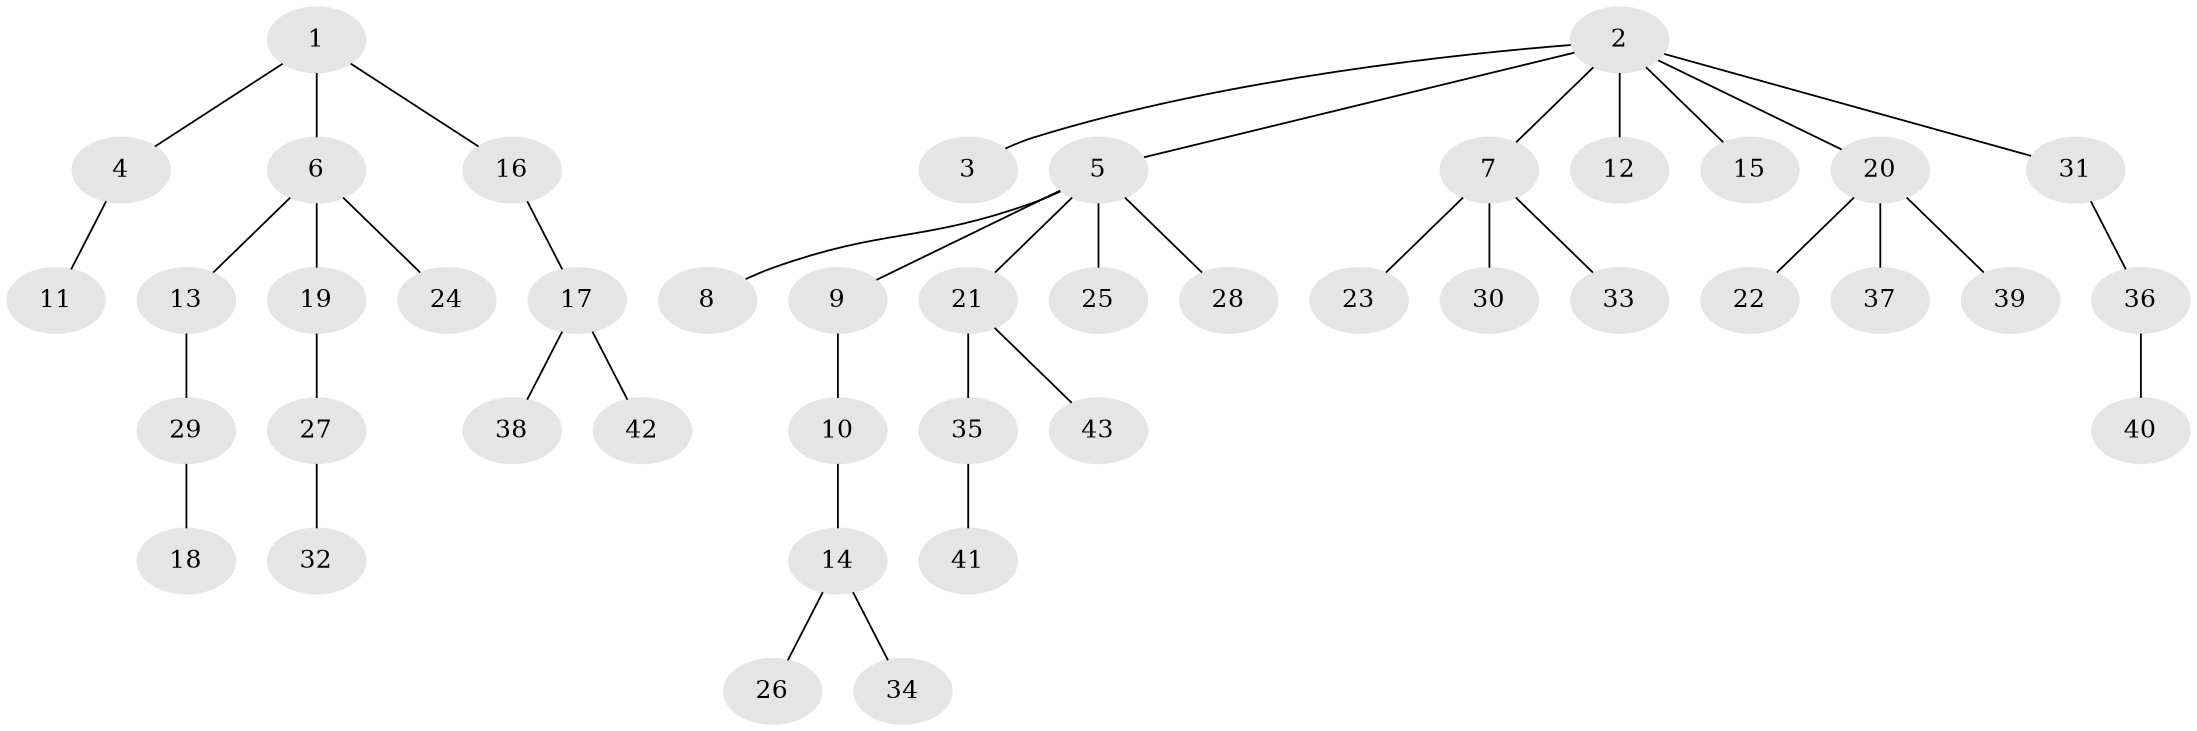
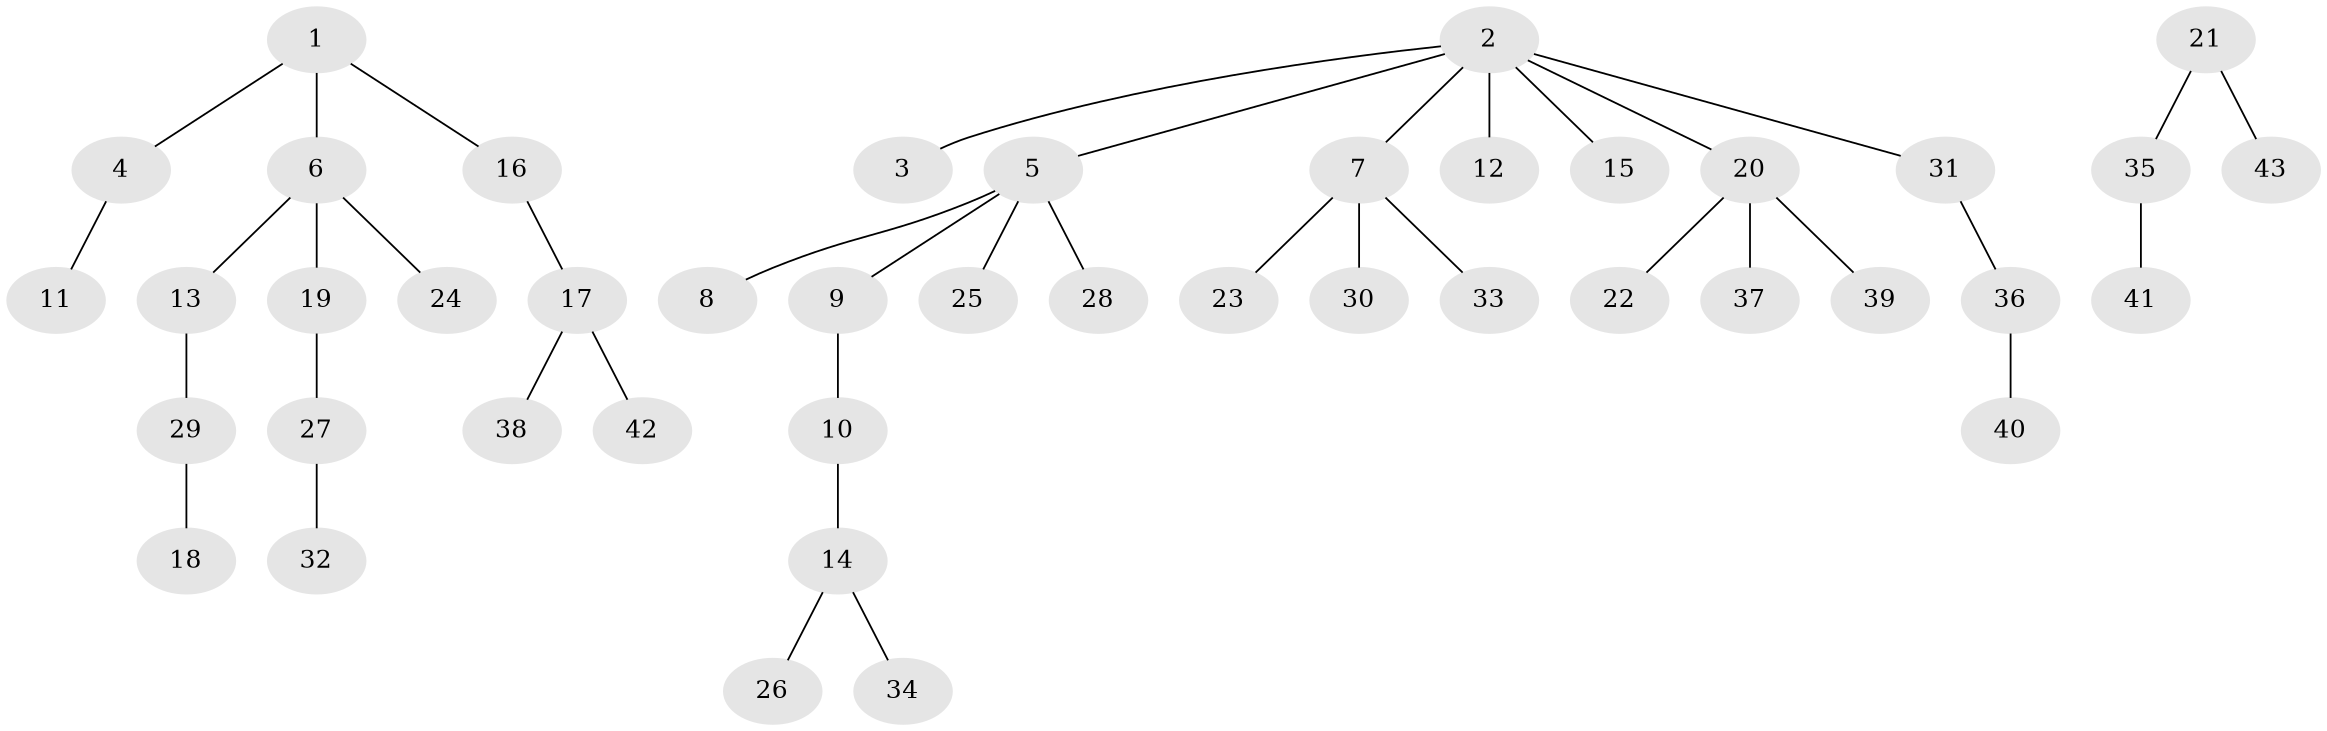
(1034, 235) -> none
